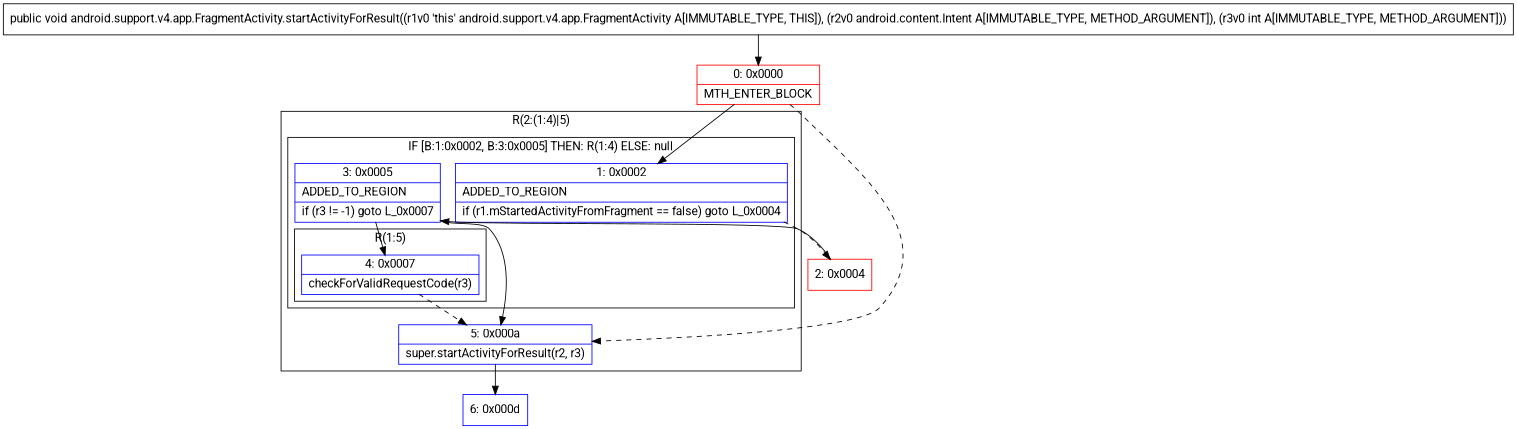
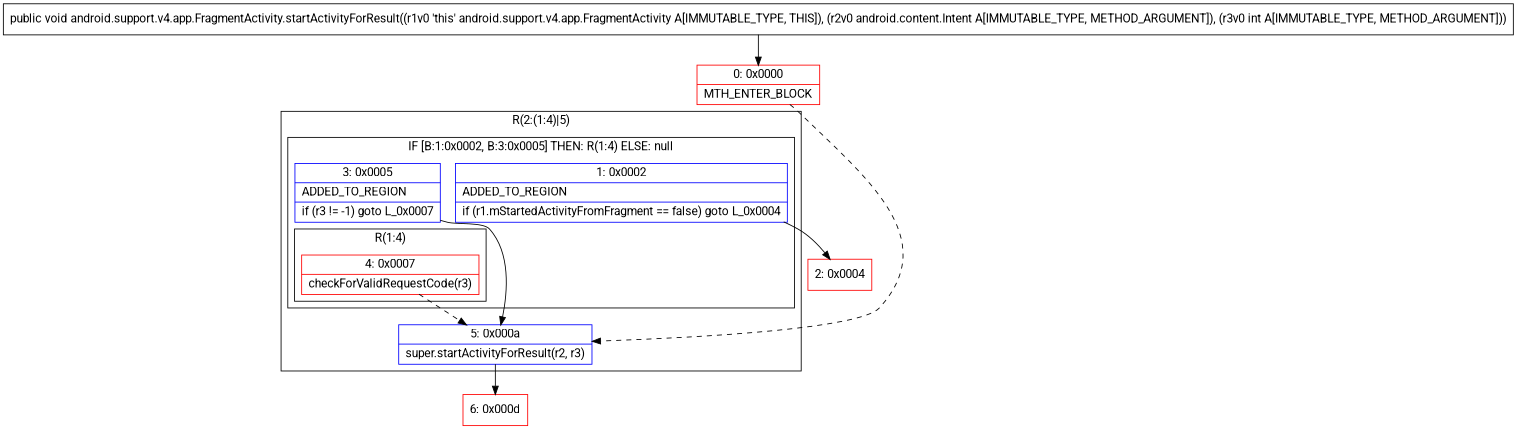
(700, 131) -> none
(646, 224) -> none
(379, 235) -> none
(806, 235) -> (806, 235)
(390, 239) -> (390, 239)
(390, 275) -> (390, 275)
(495, 410) -> (495, 410)
